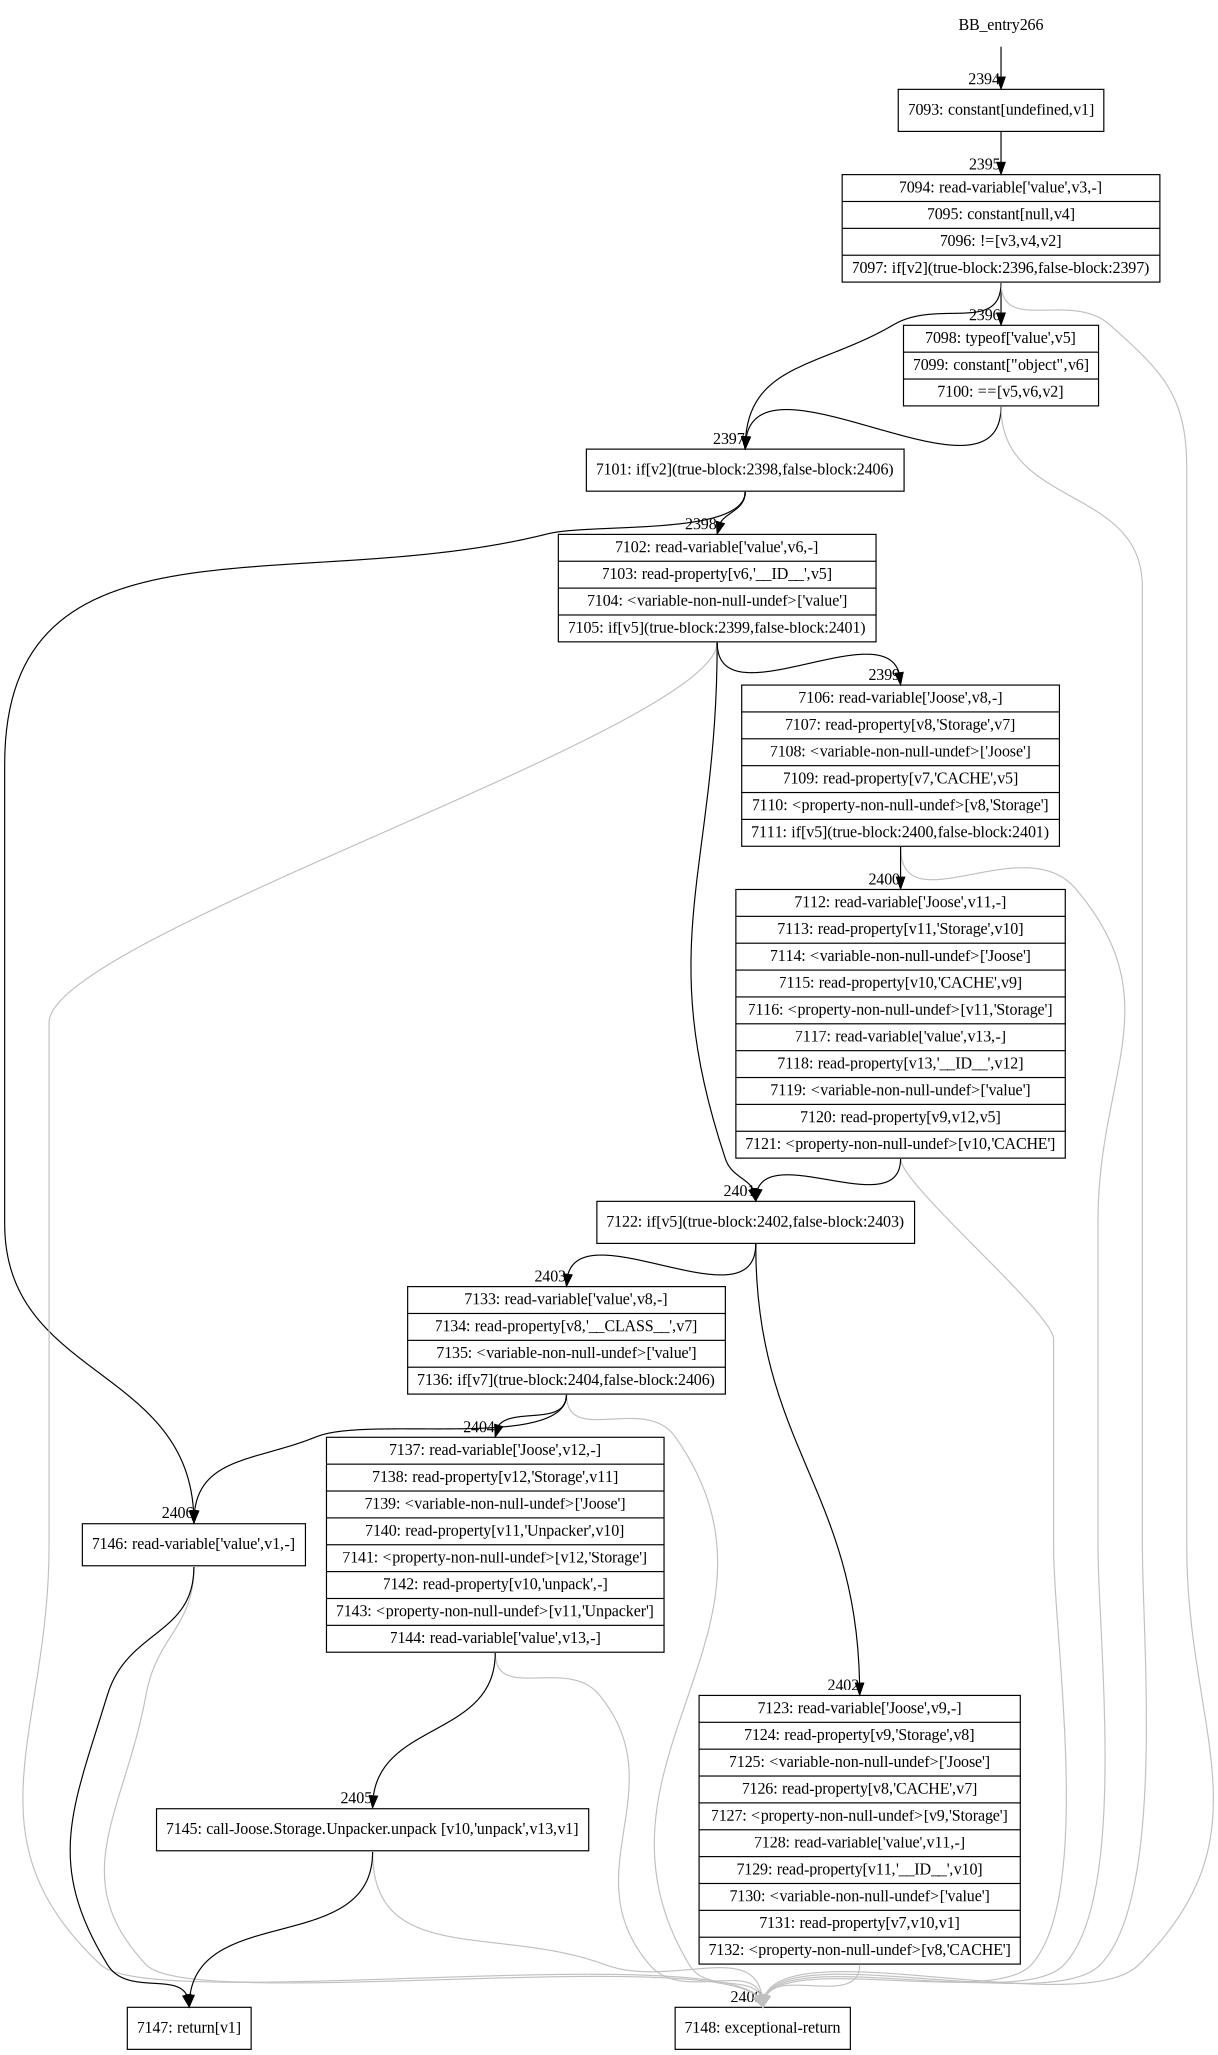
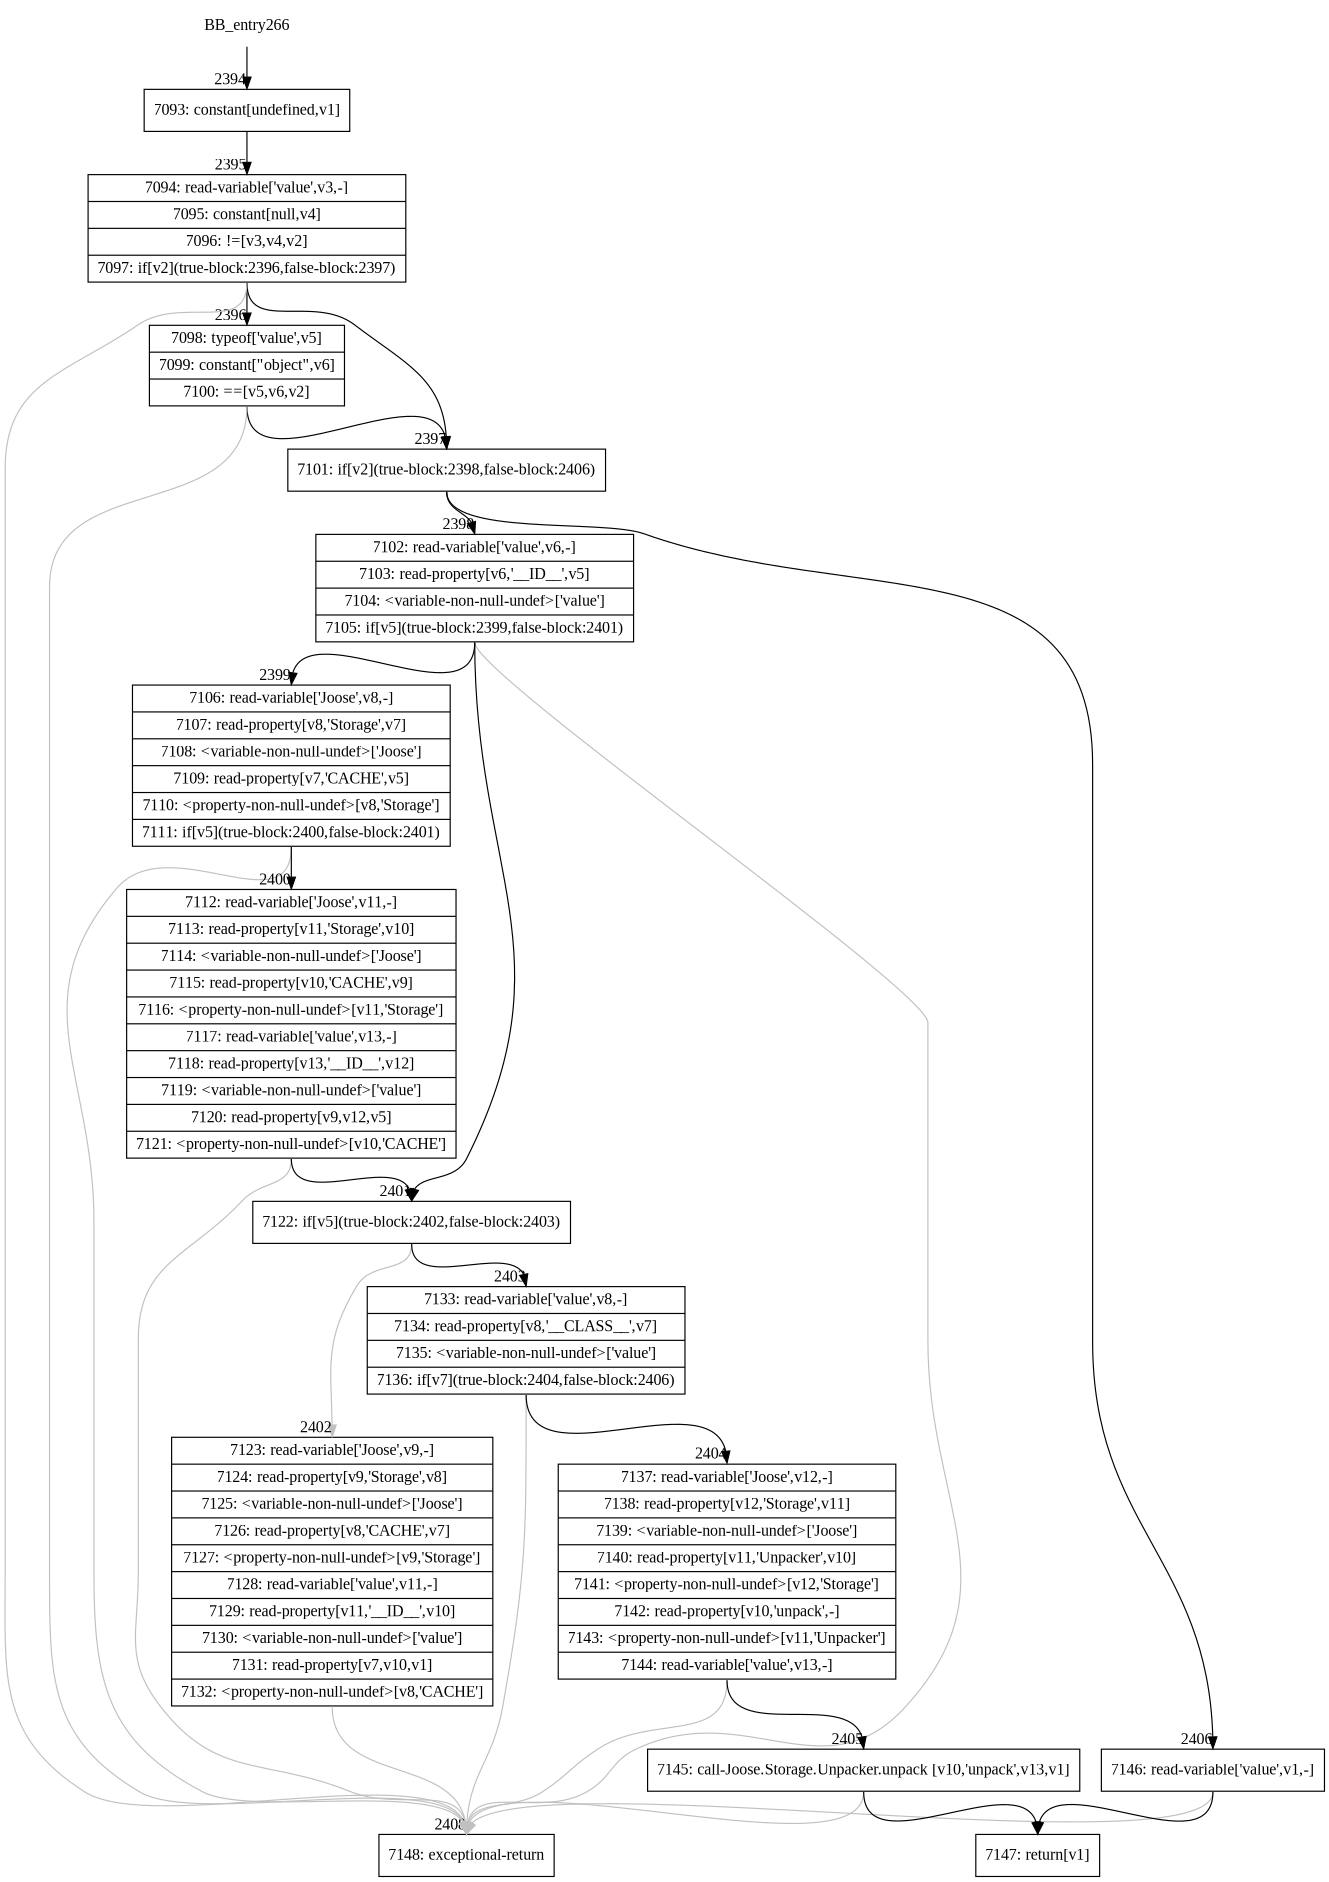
(372, 1429) -> none
(805, 1464) -> (341, 1317)
